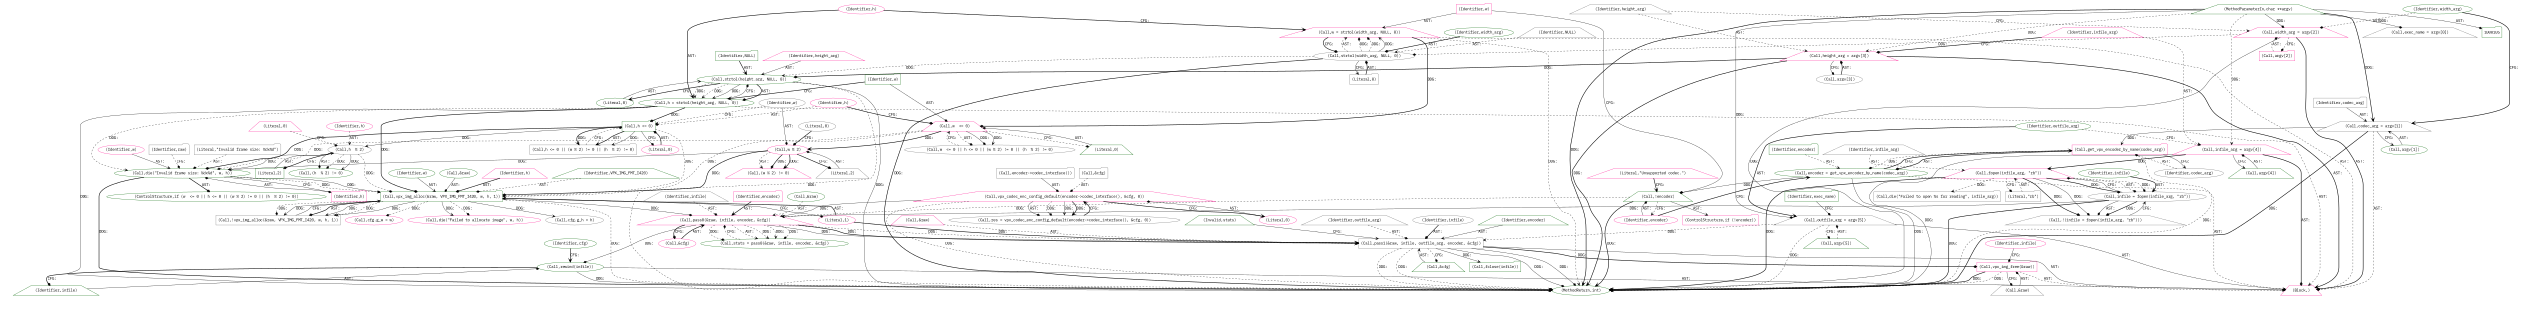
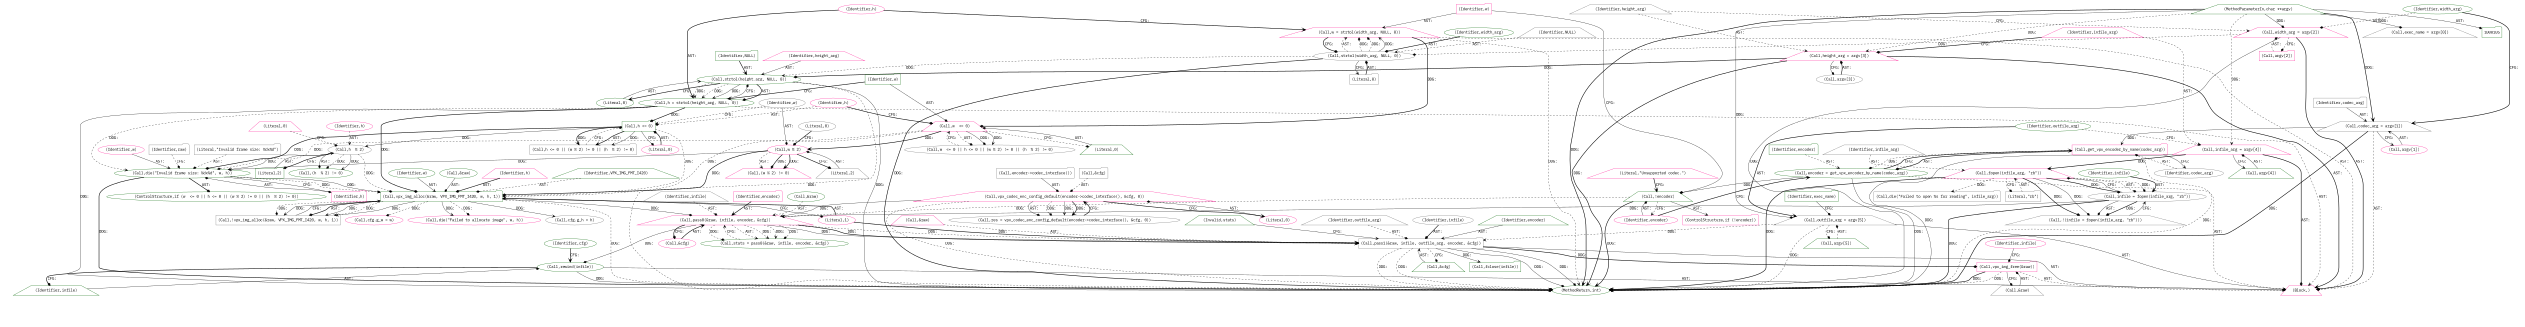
(2404, 150) -> (2404, 150)
(730, 236) -> (730, 236)
